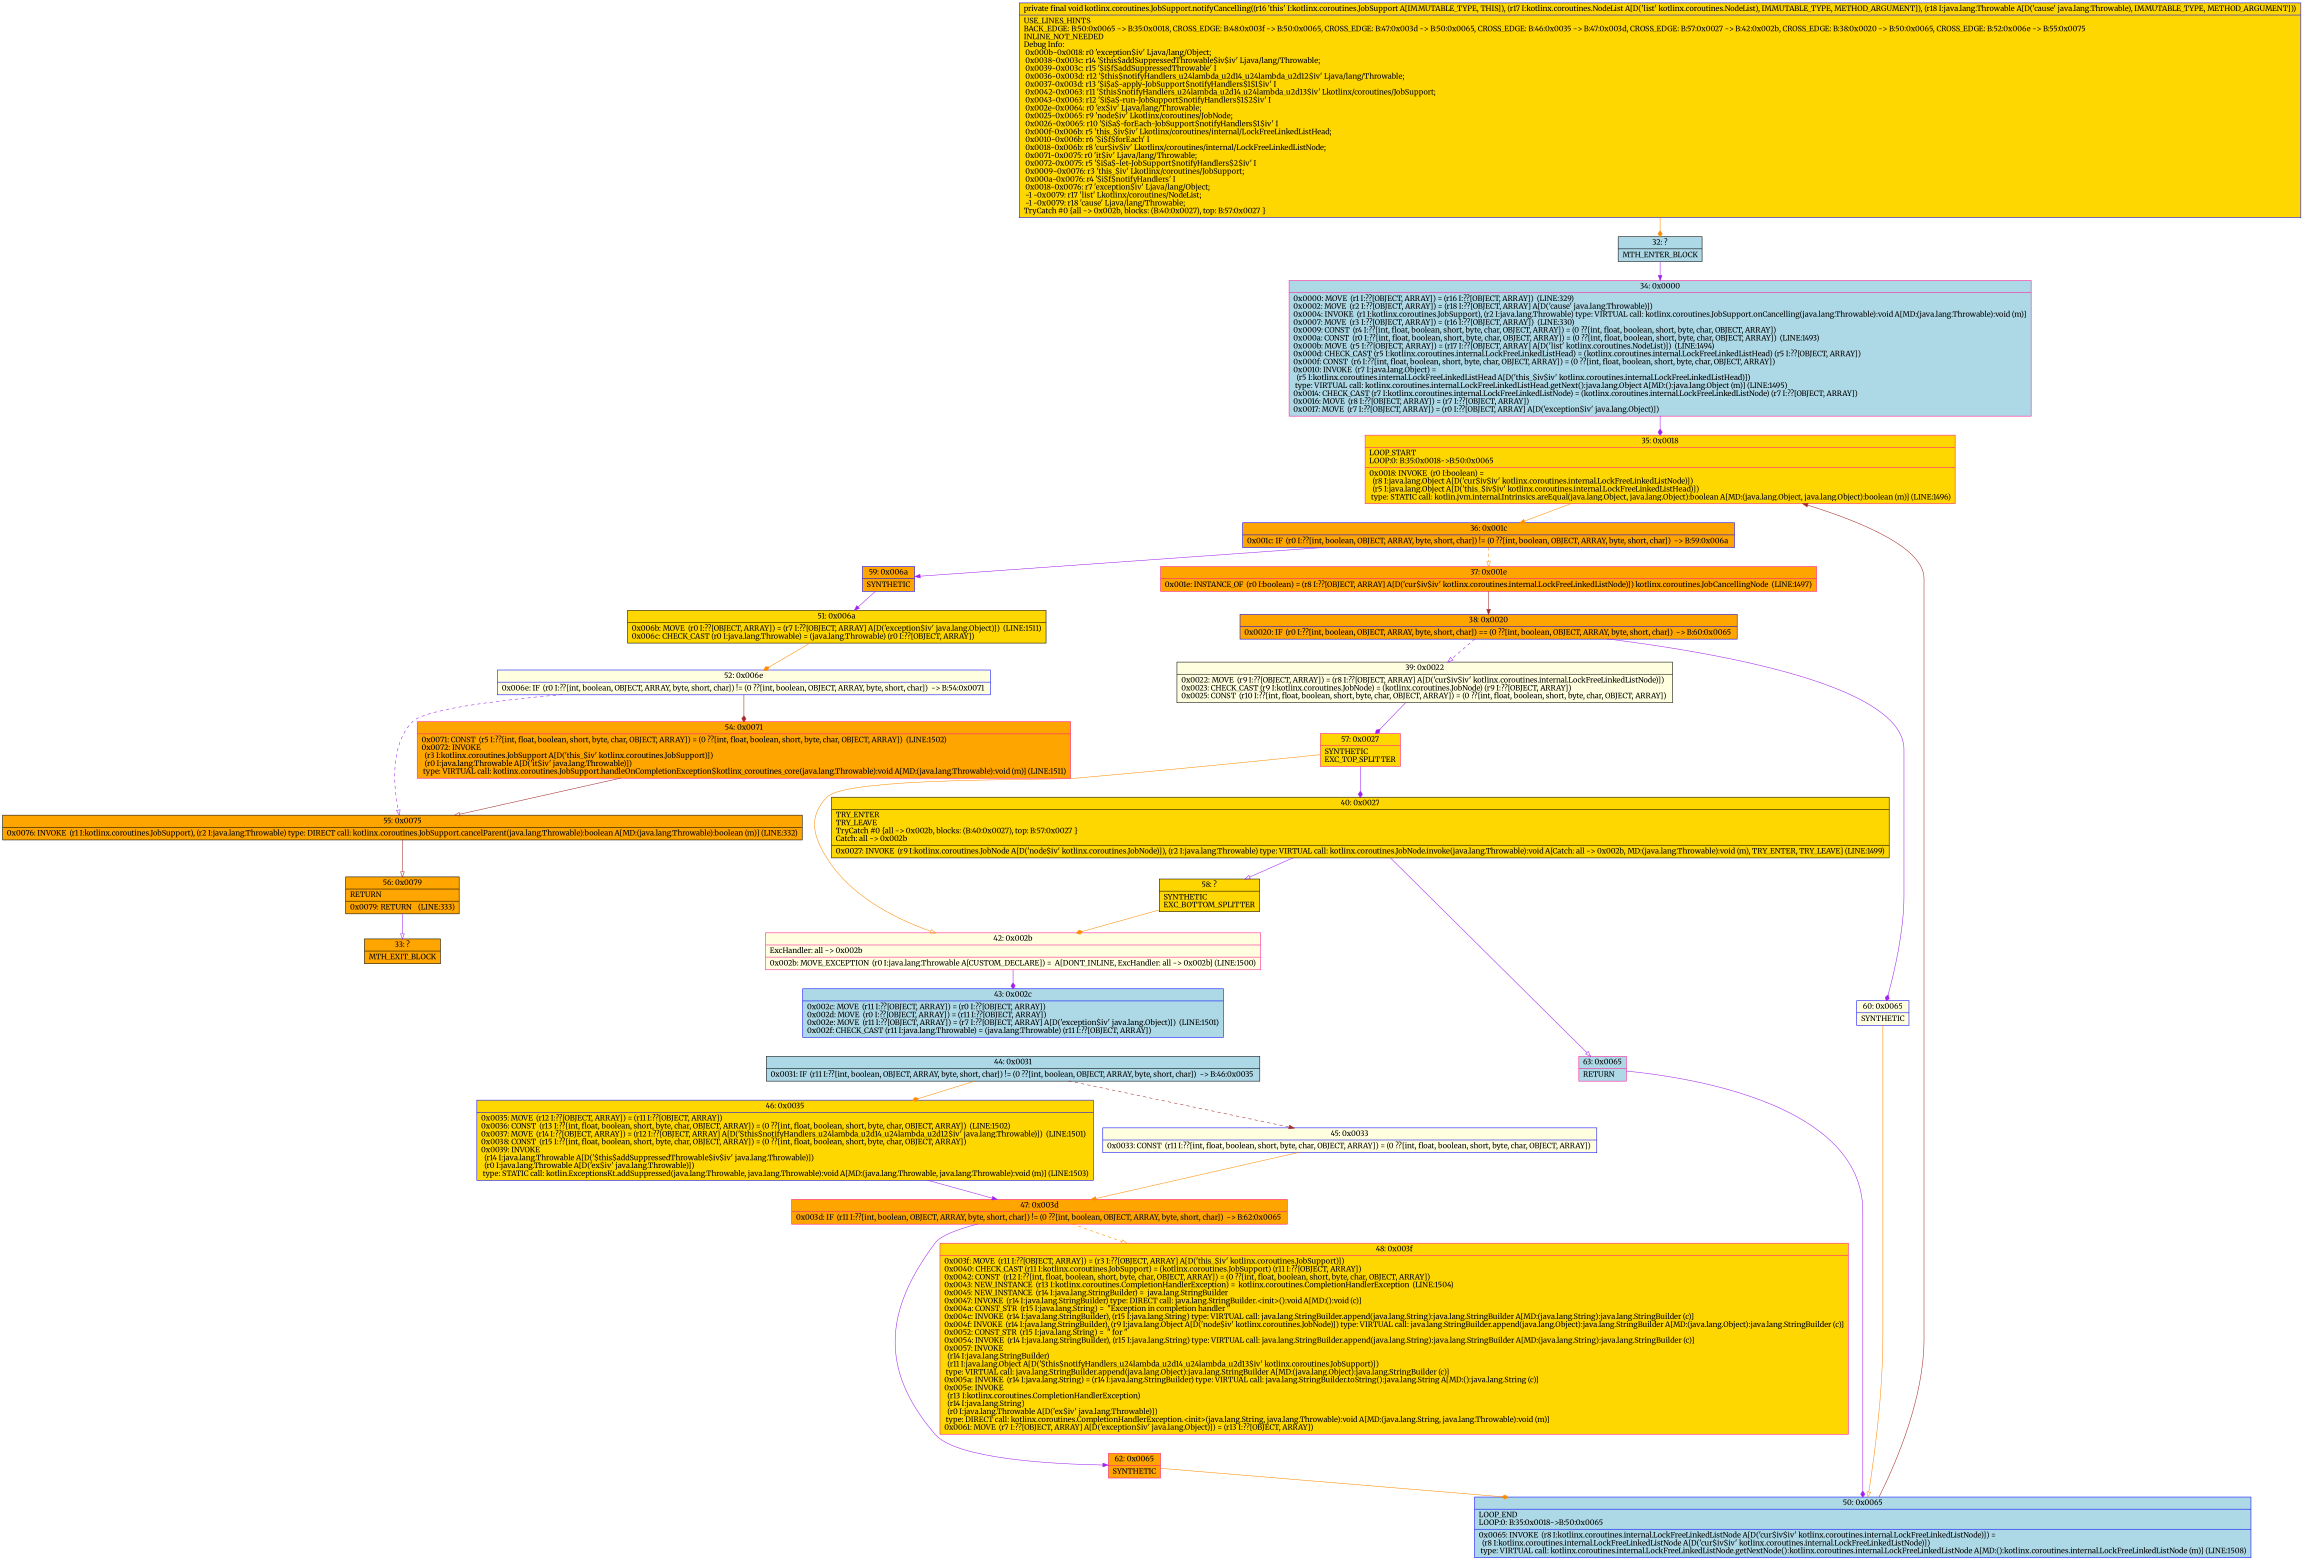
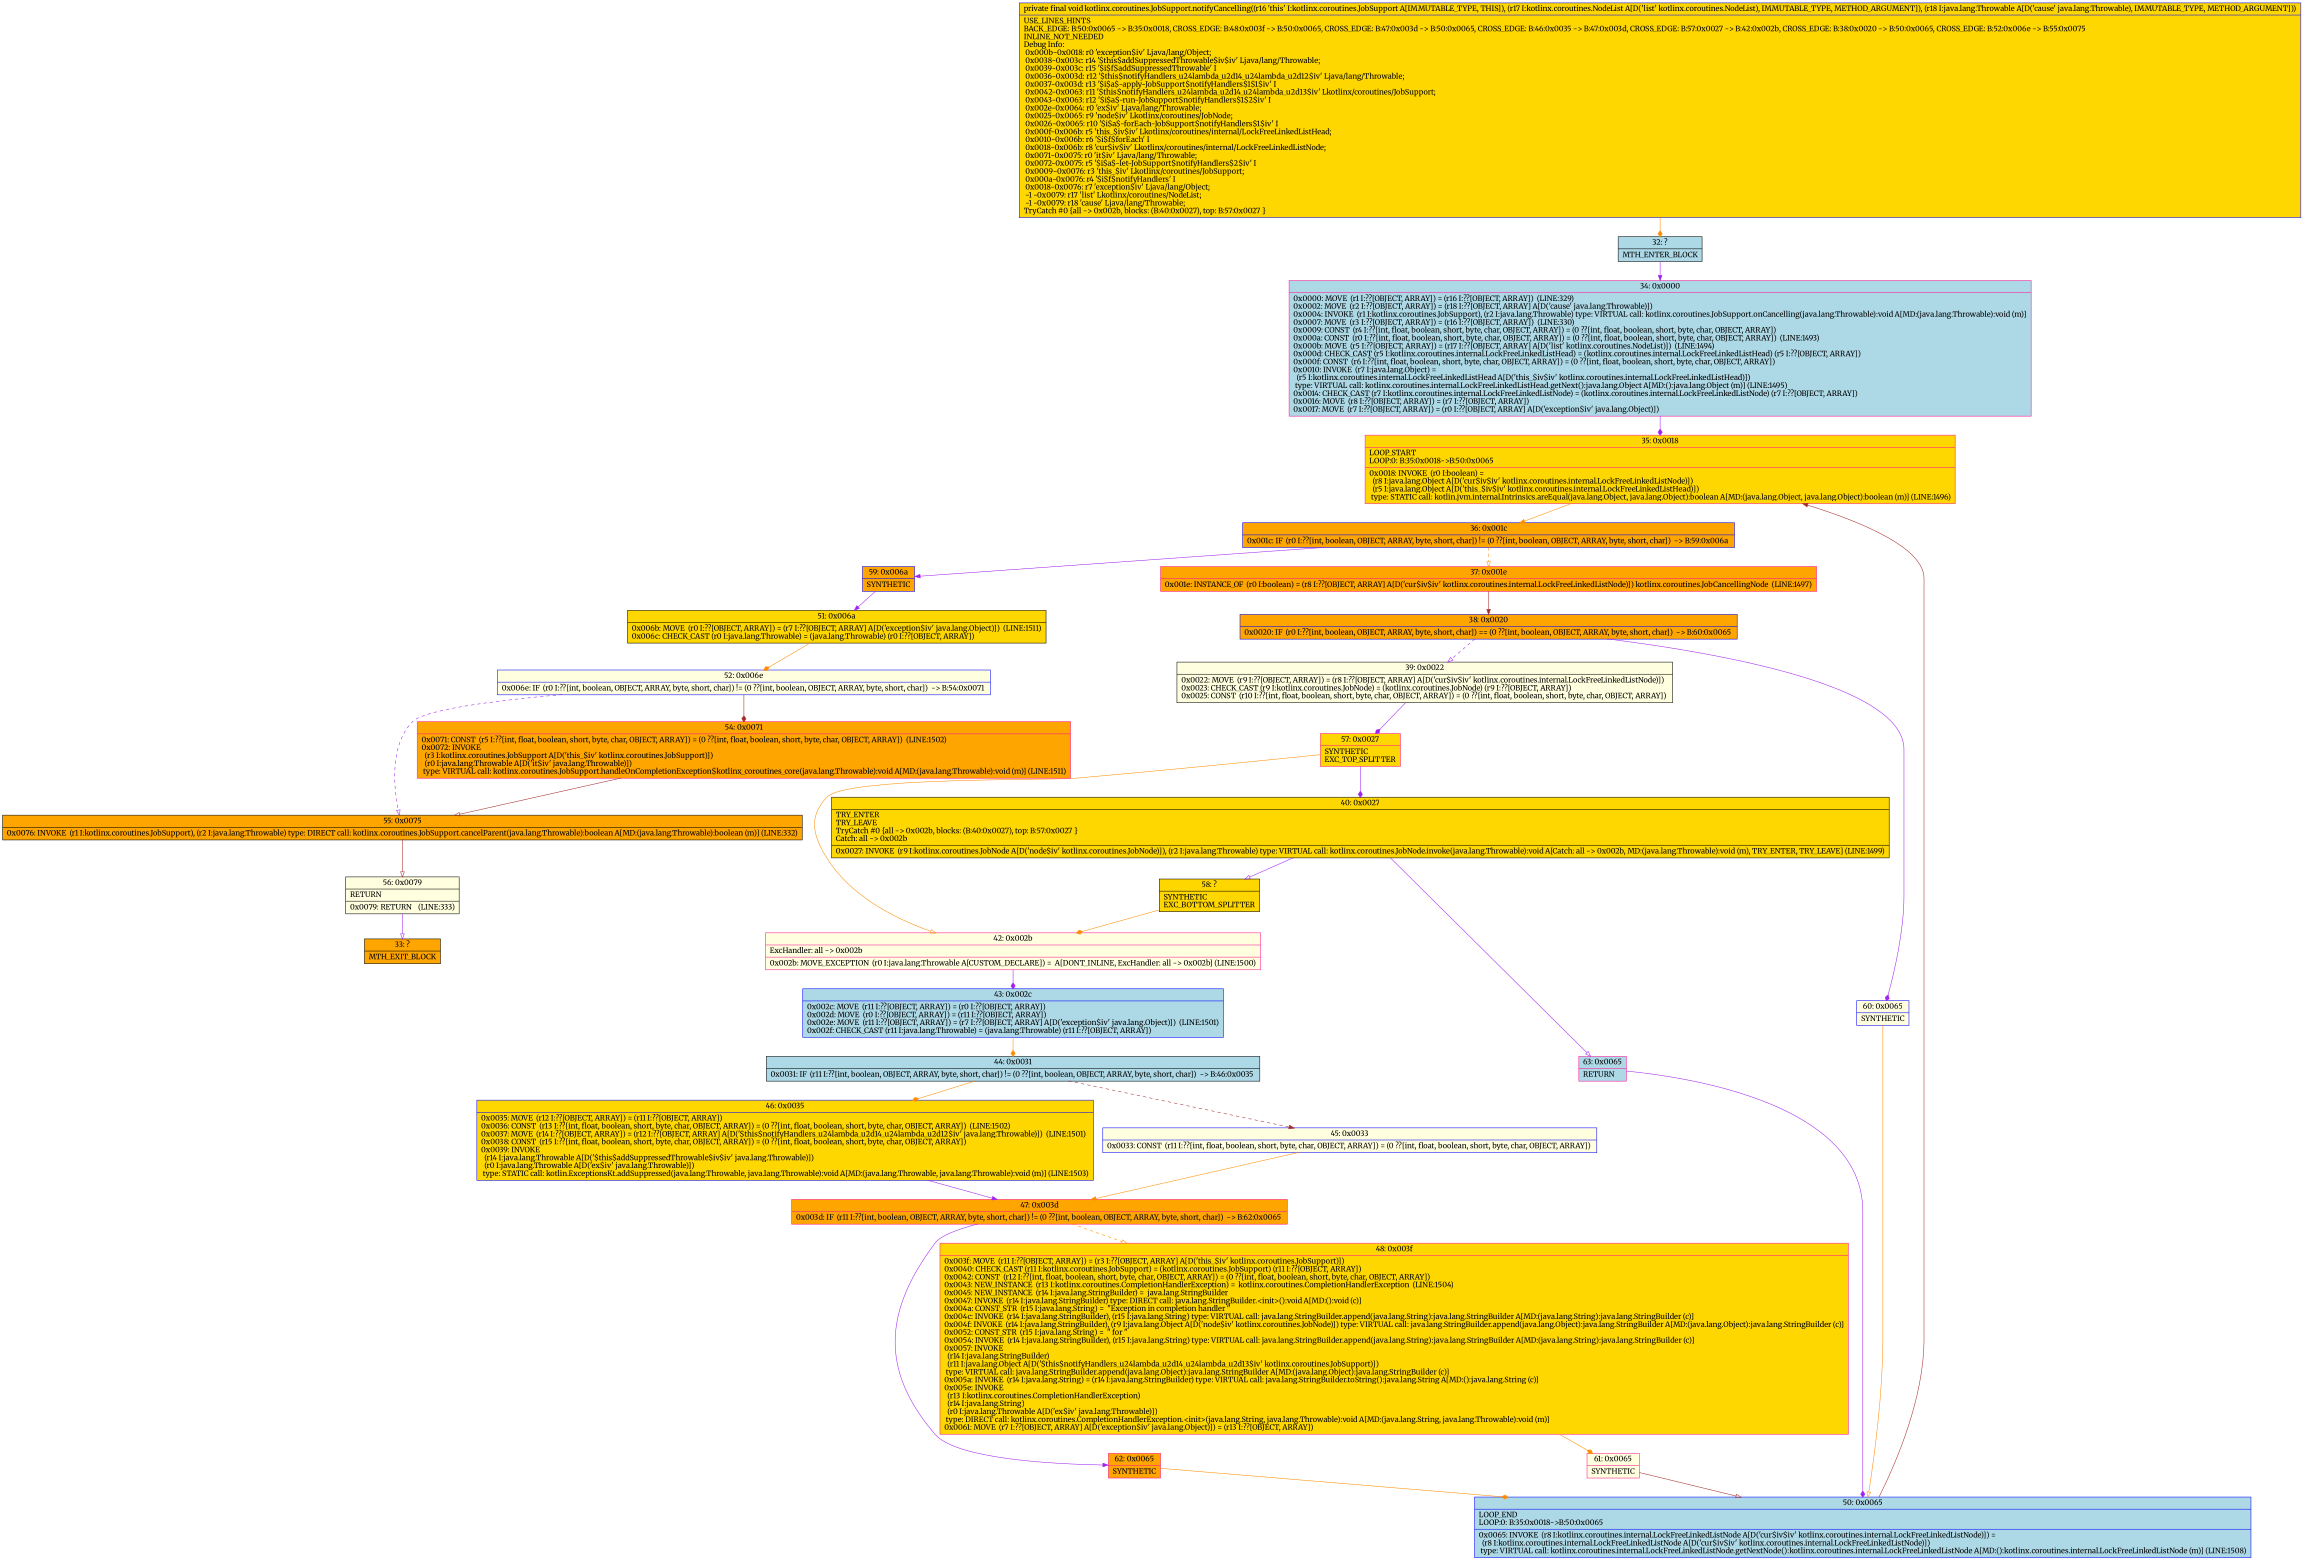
(402, 895) -> (402, 895)
none -> (1013, 1044)
none -> (1613, 1466)
